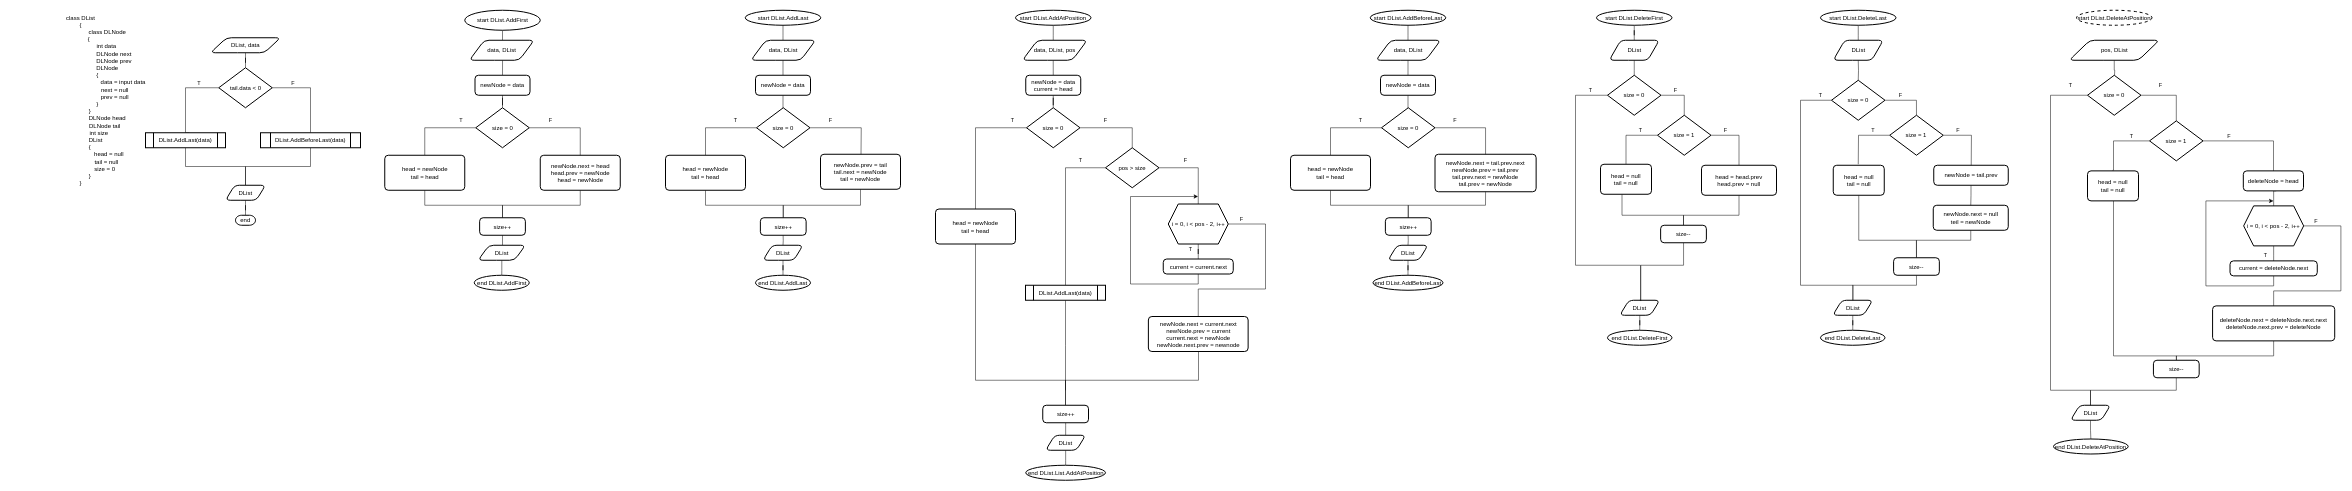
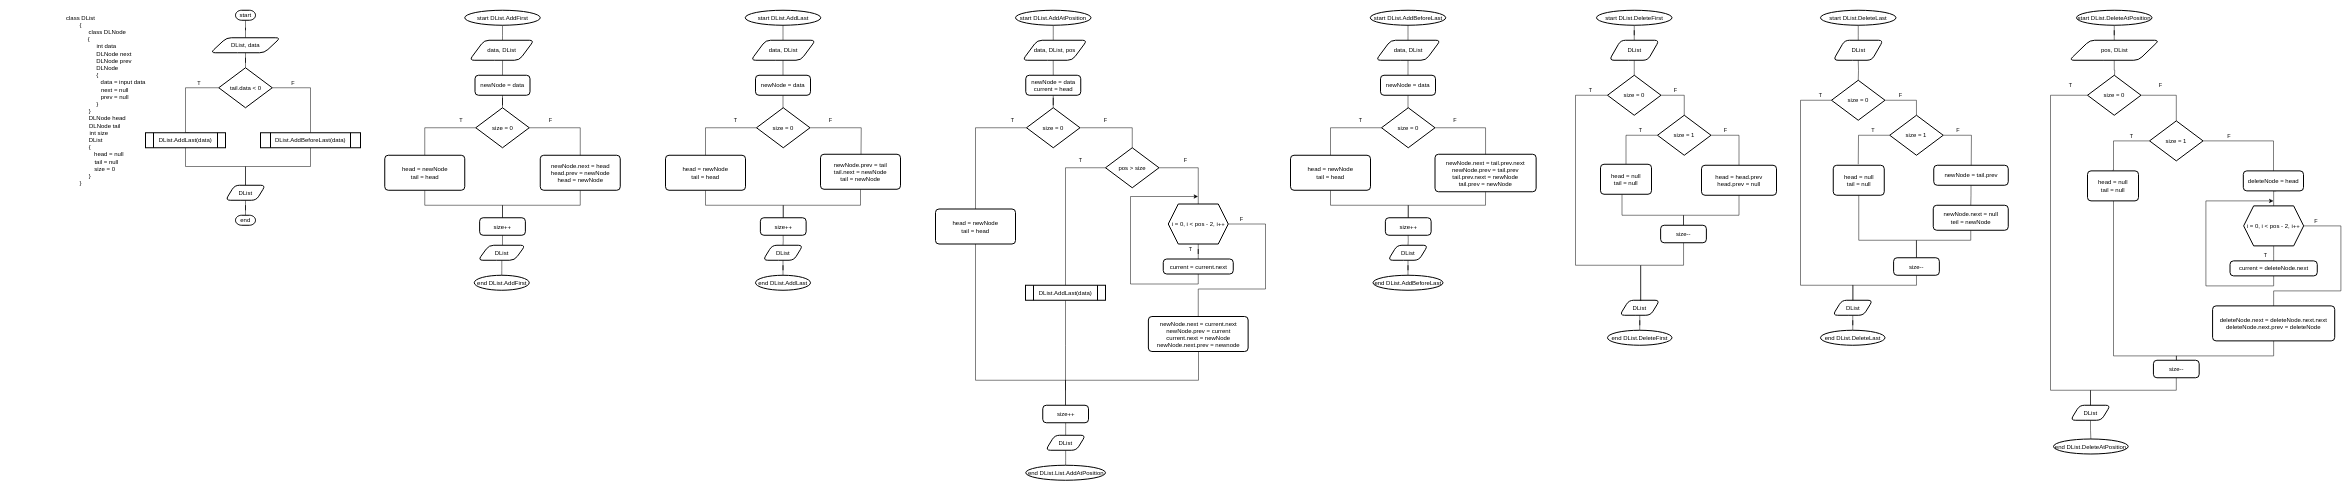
none -> (245, 15)
(2114, 18) -> (2114, 18)
(502, 20) -> (502, 18)
none -> (245, 29)
none -> (2114, 34)
